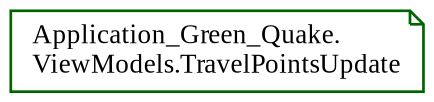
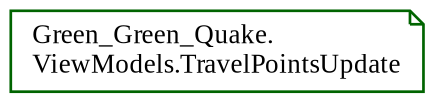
(217, 51) -> (217, 51)
